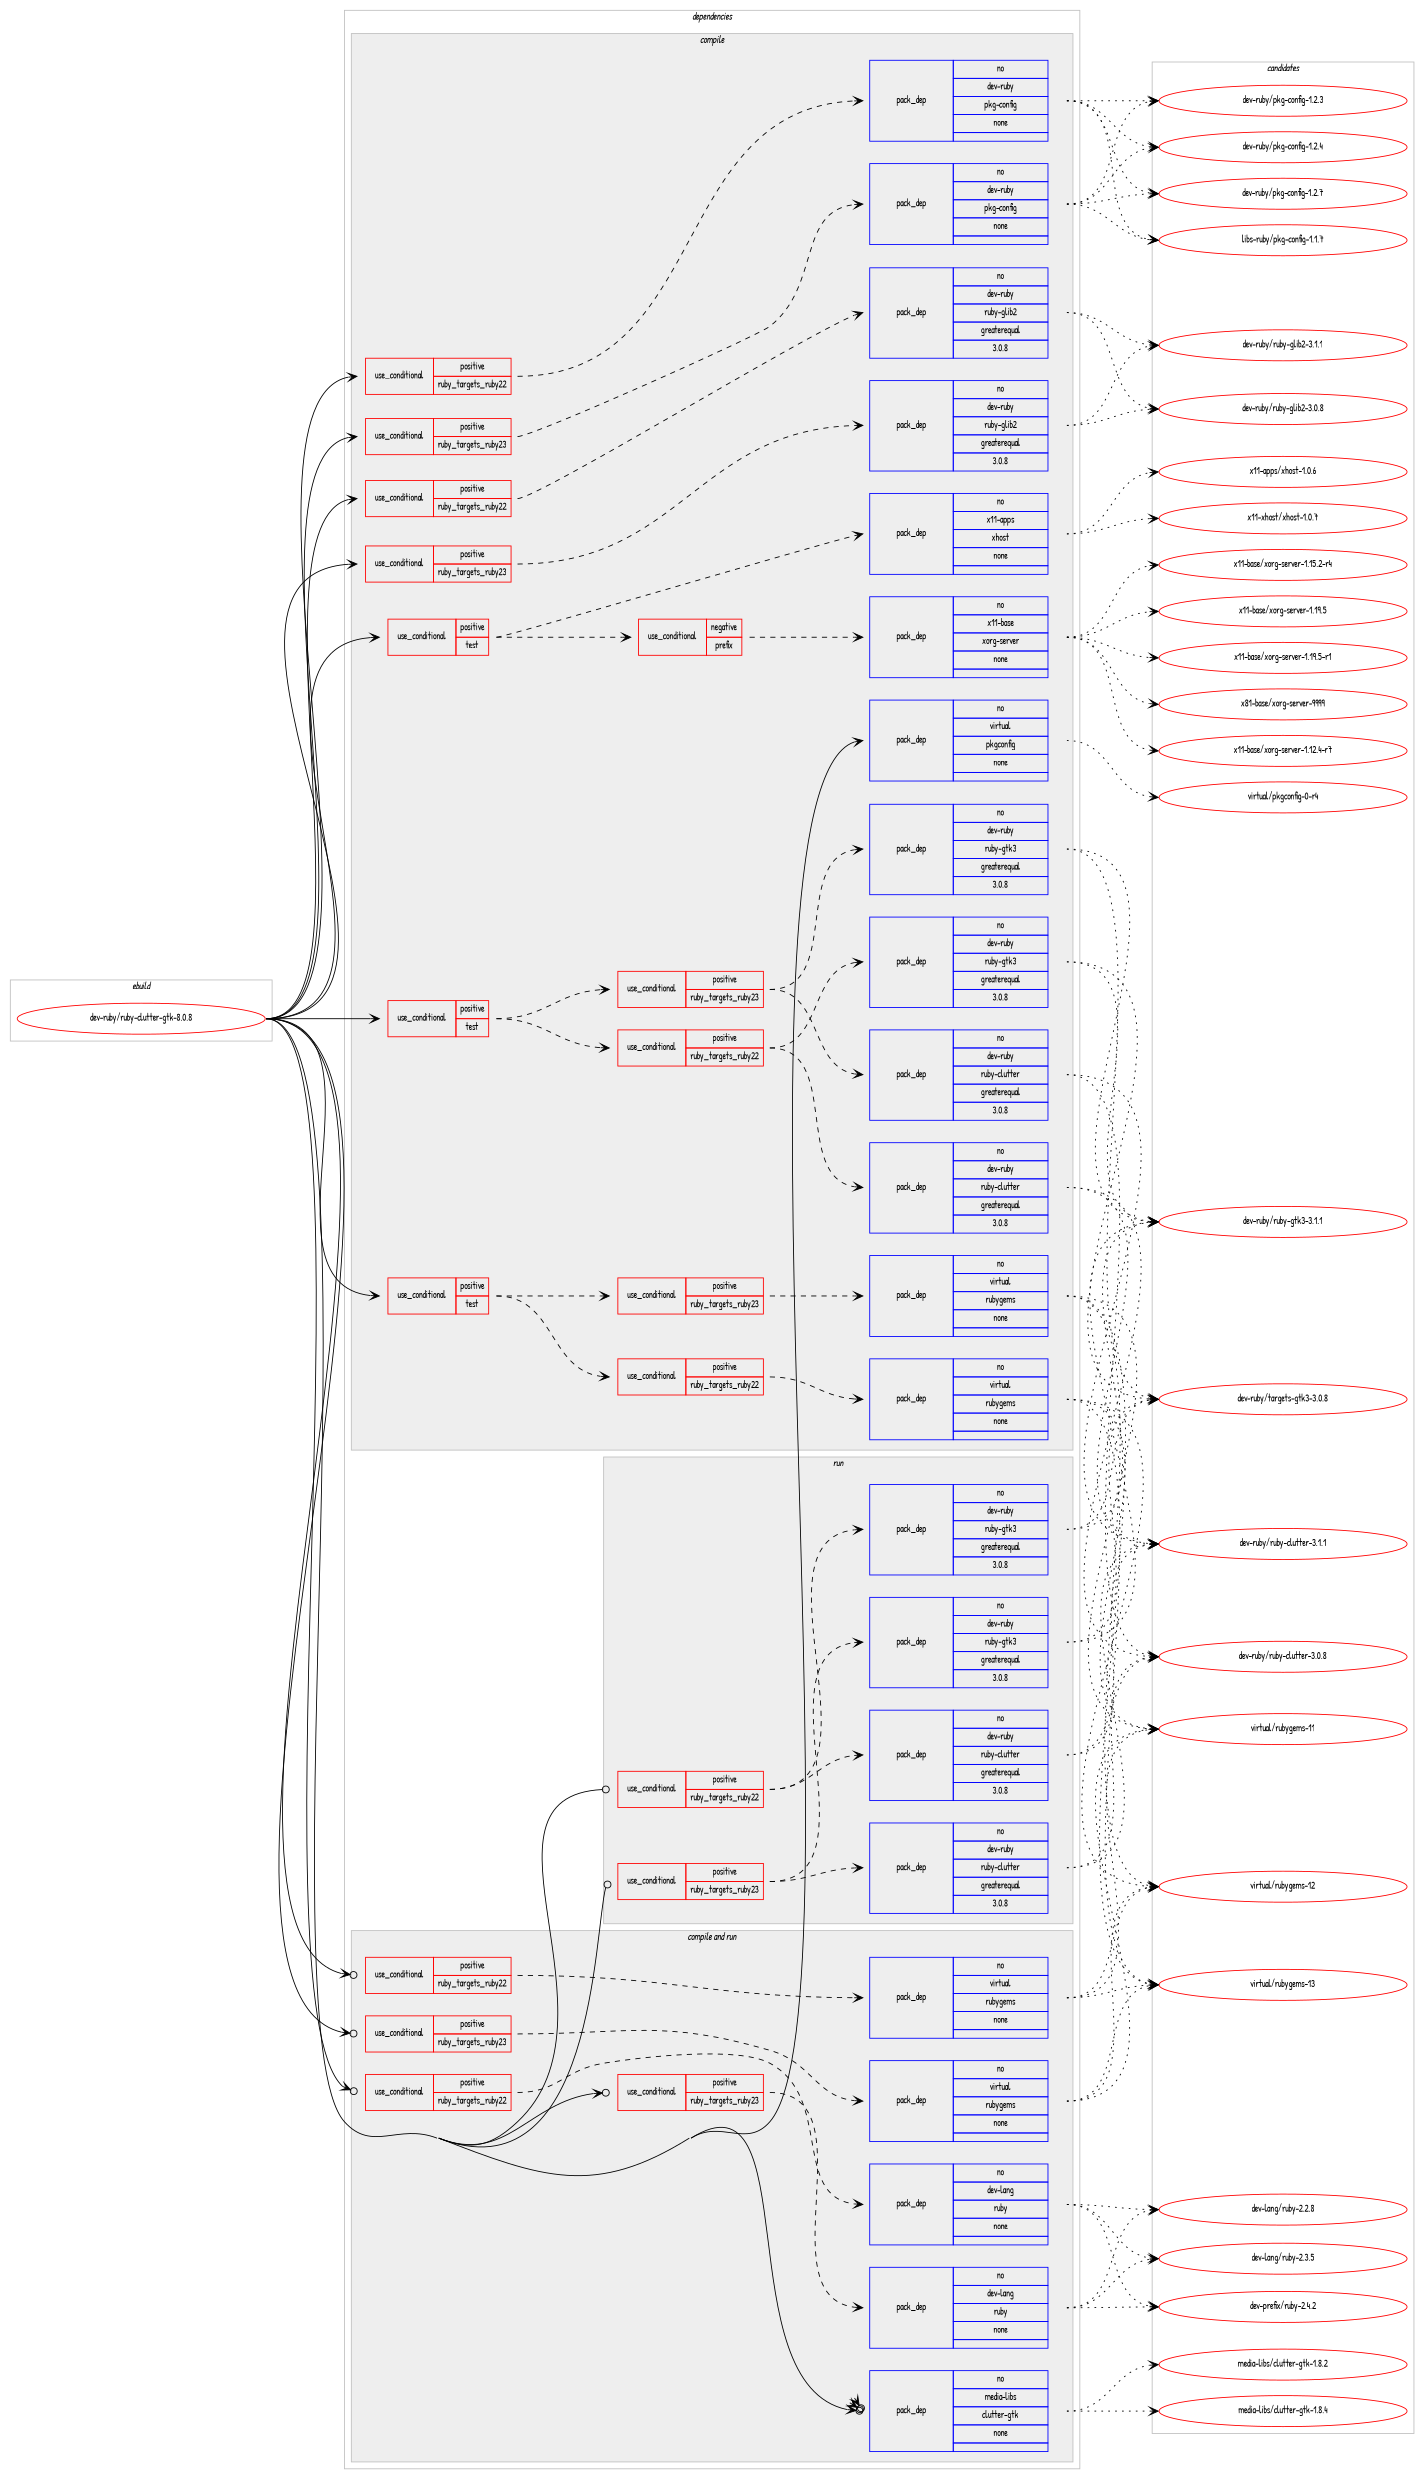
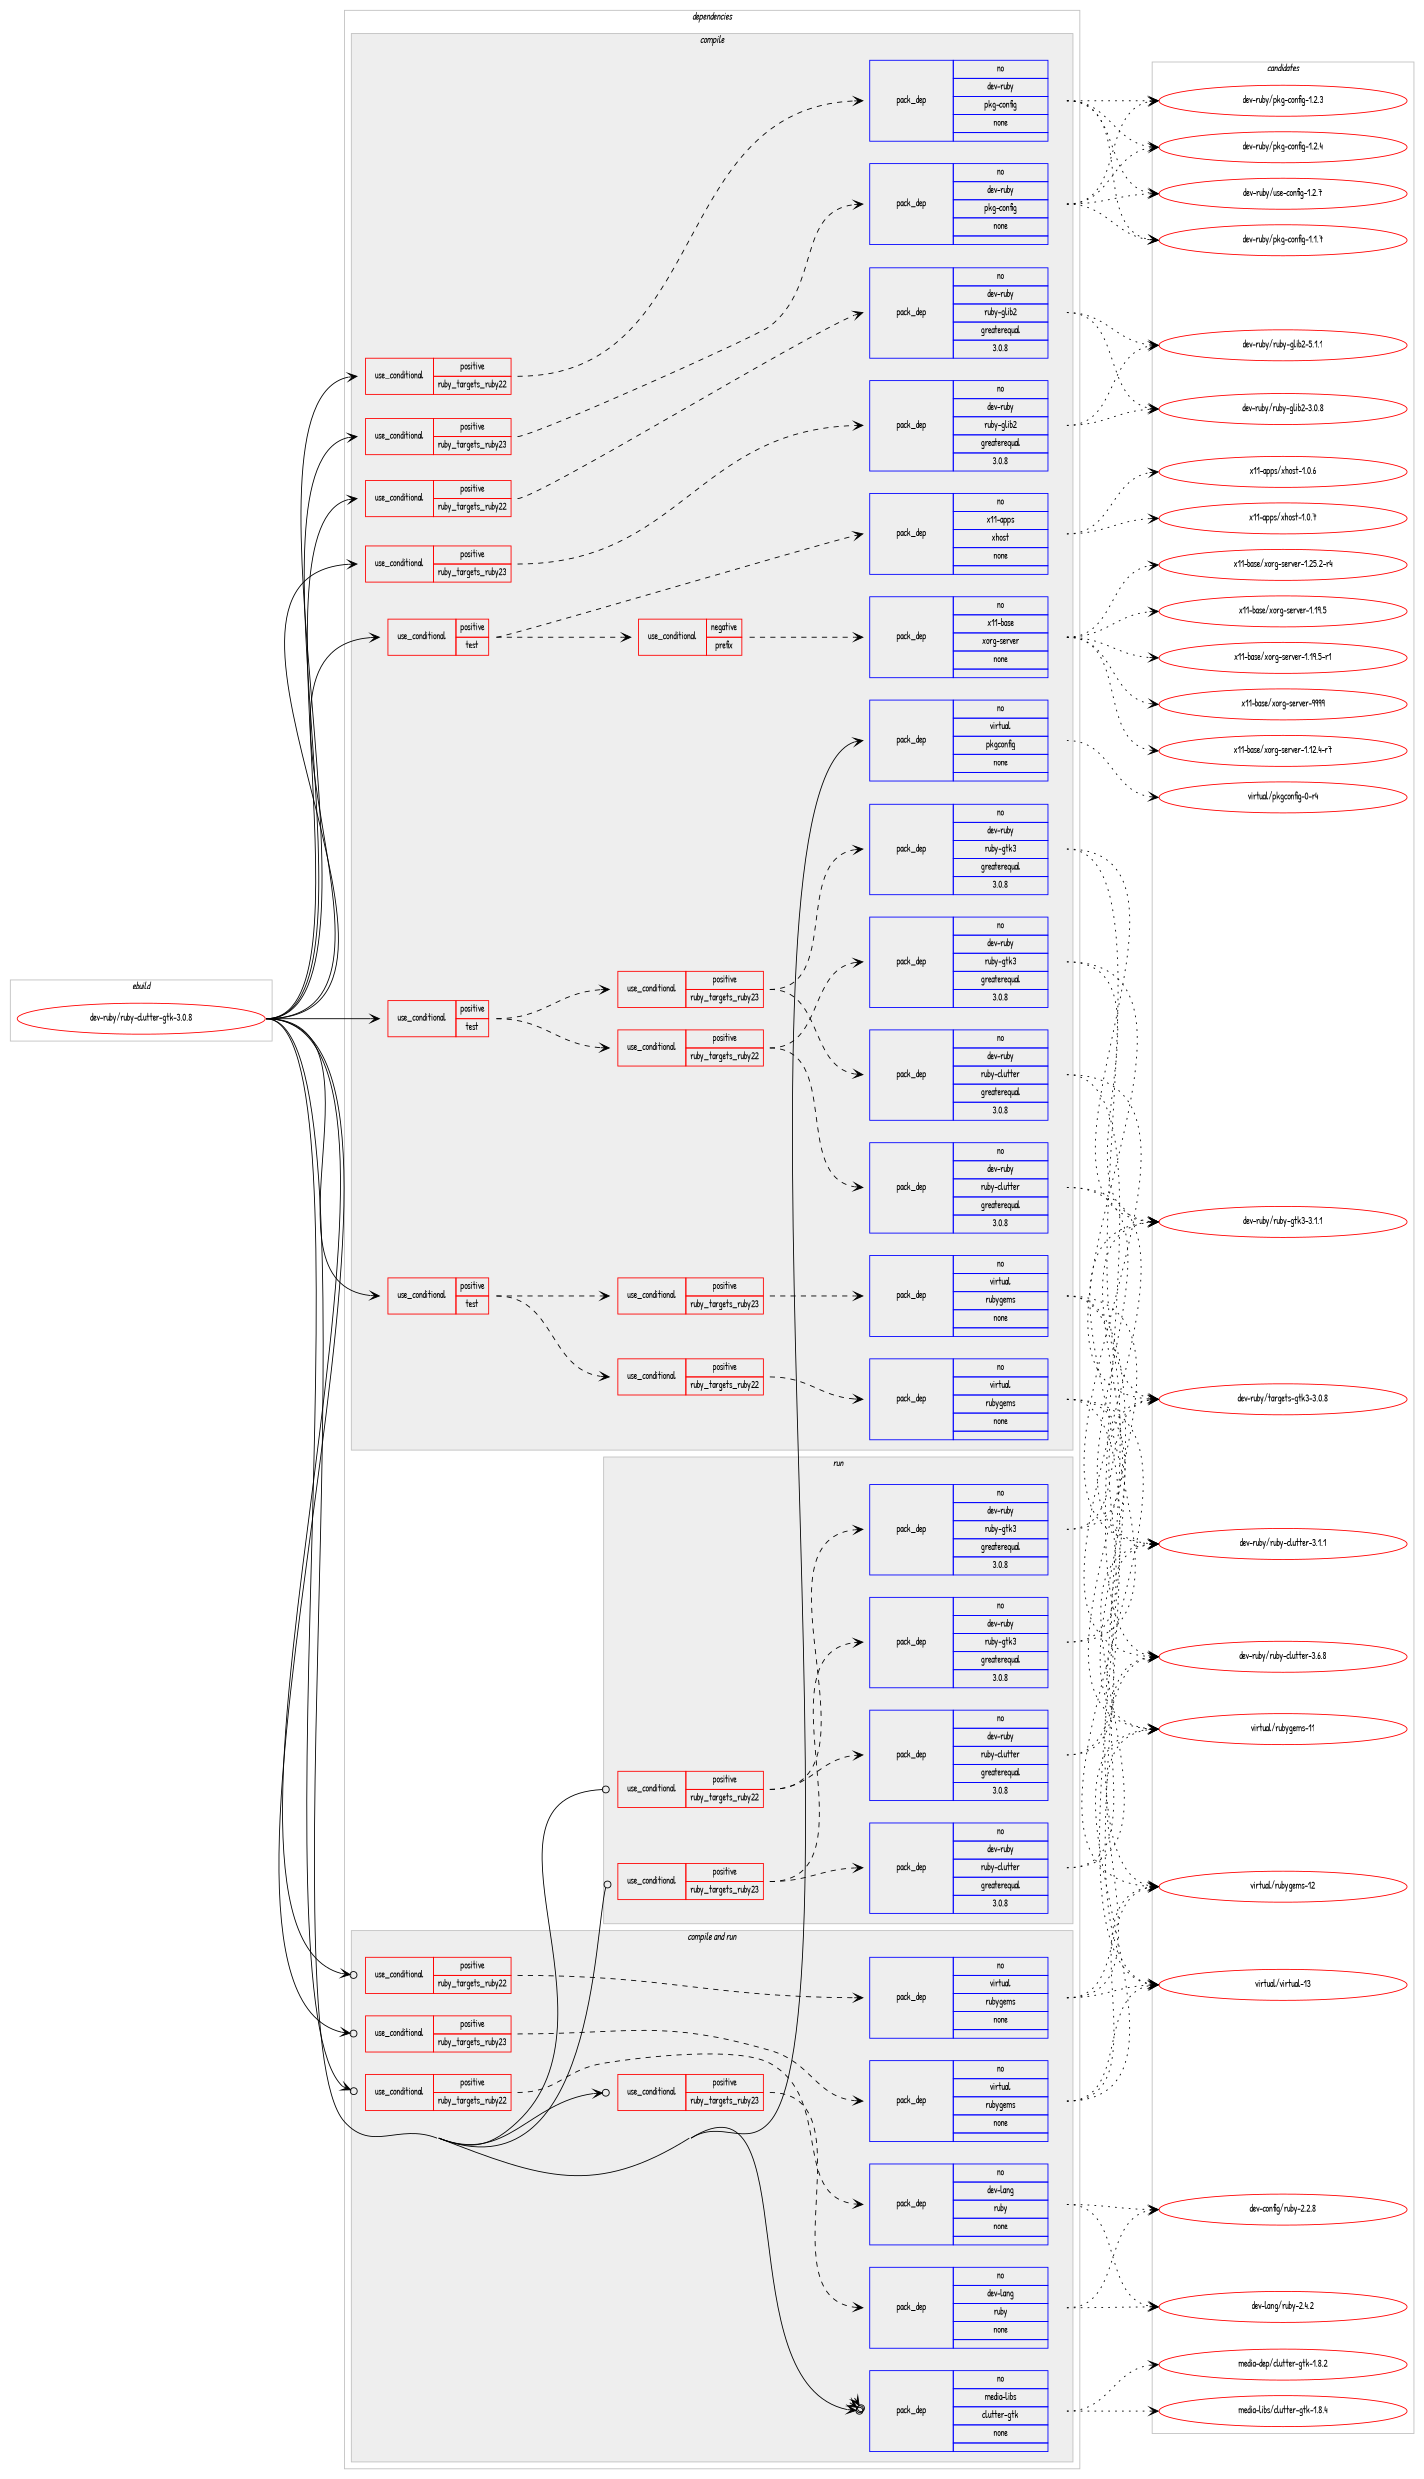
(1283, 194) -> (1283, 194)
(1283, 240) -> (1283, 240)
(1283, 345) -> (1283, 345)
(1283, 518) -> (1283, 518)
(1283, 565) -> (1283, 565)
(1283, 704) -> (1283, 704)
(141, 1019) -> (141, 1019)
(1283, 1657) -> (1283, 1657)
(1283, 1985) -> (1283, 1985)
(1283, 2210) -> (1283, 2210)
(1283, 2259) -> none
(1283, 2307) -> (1283, 2307)
(1283, 2365) -> (1283, 2365)
